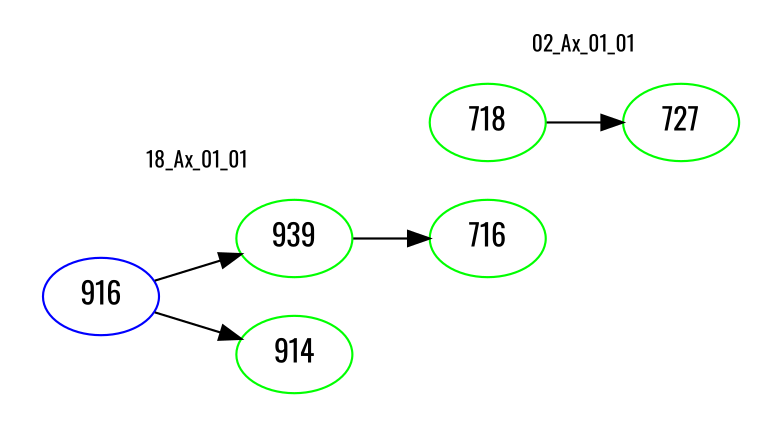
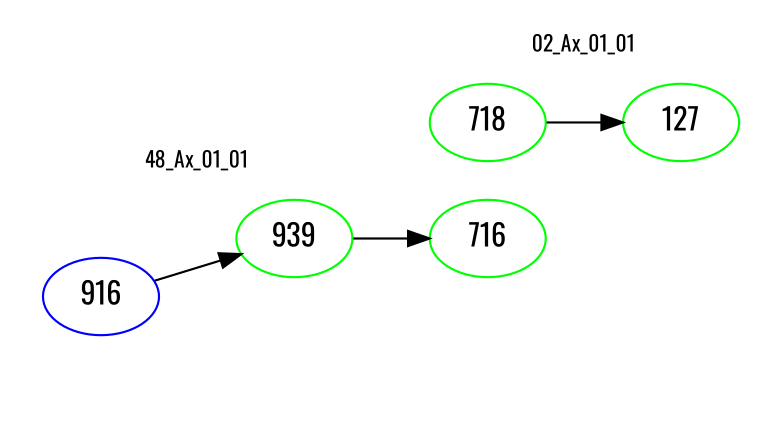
(681, 122) -> (681, 122)
(198, 162) -> (198, 162)
(294, 355) -> none
